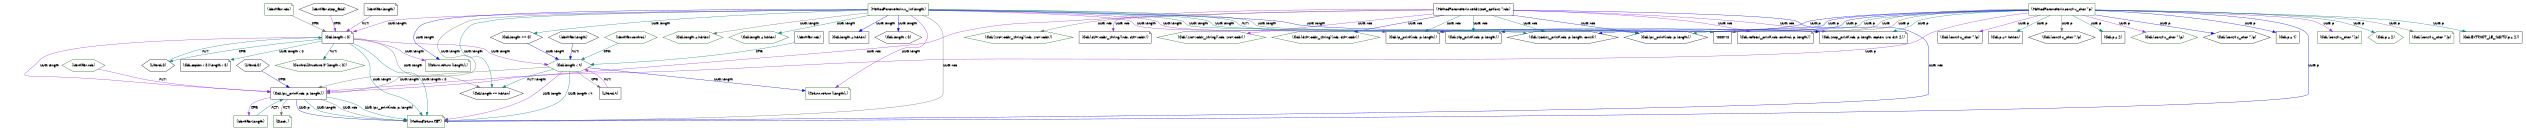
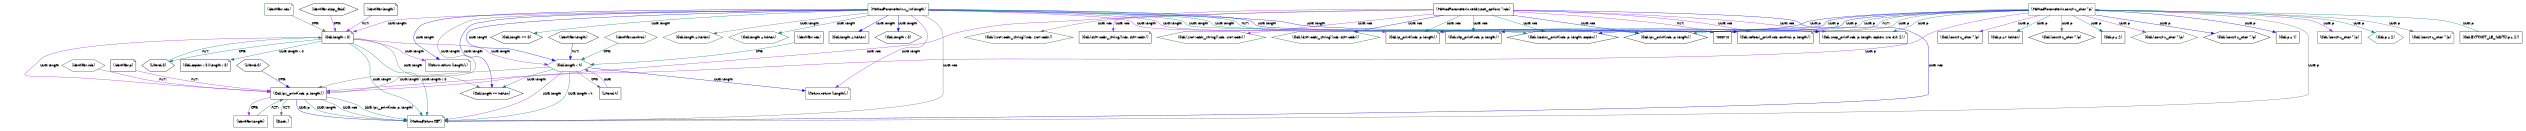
(628, 13) -> (628, 13)
(2353, 18) -> (2299, 14)
none -> (1612, 19)
(1251, 21) -> (1251, 21)
(1887, 23) -> (1887, 23)
(1563, 37) -> (1563, 37)
(541, 51) -> (619, 17)
none -> (123, 65)
(320, 65) -> none
(536, 79) -> (536, 79)
(608, 79) -> (608, 79)
(1516, 116) -> (1516, 116)
